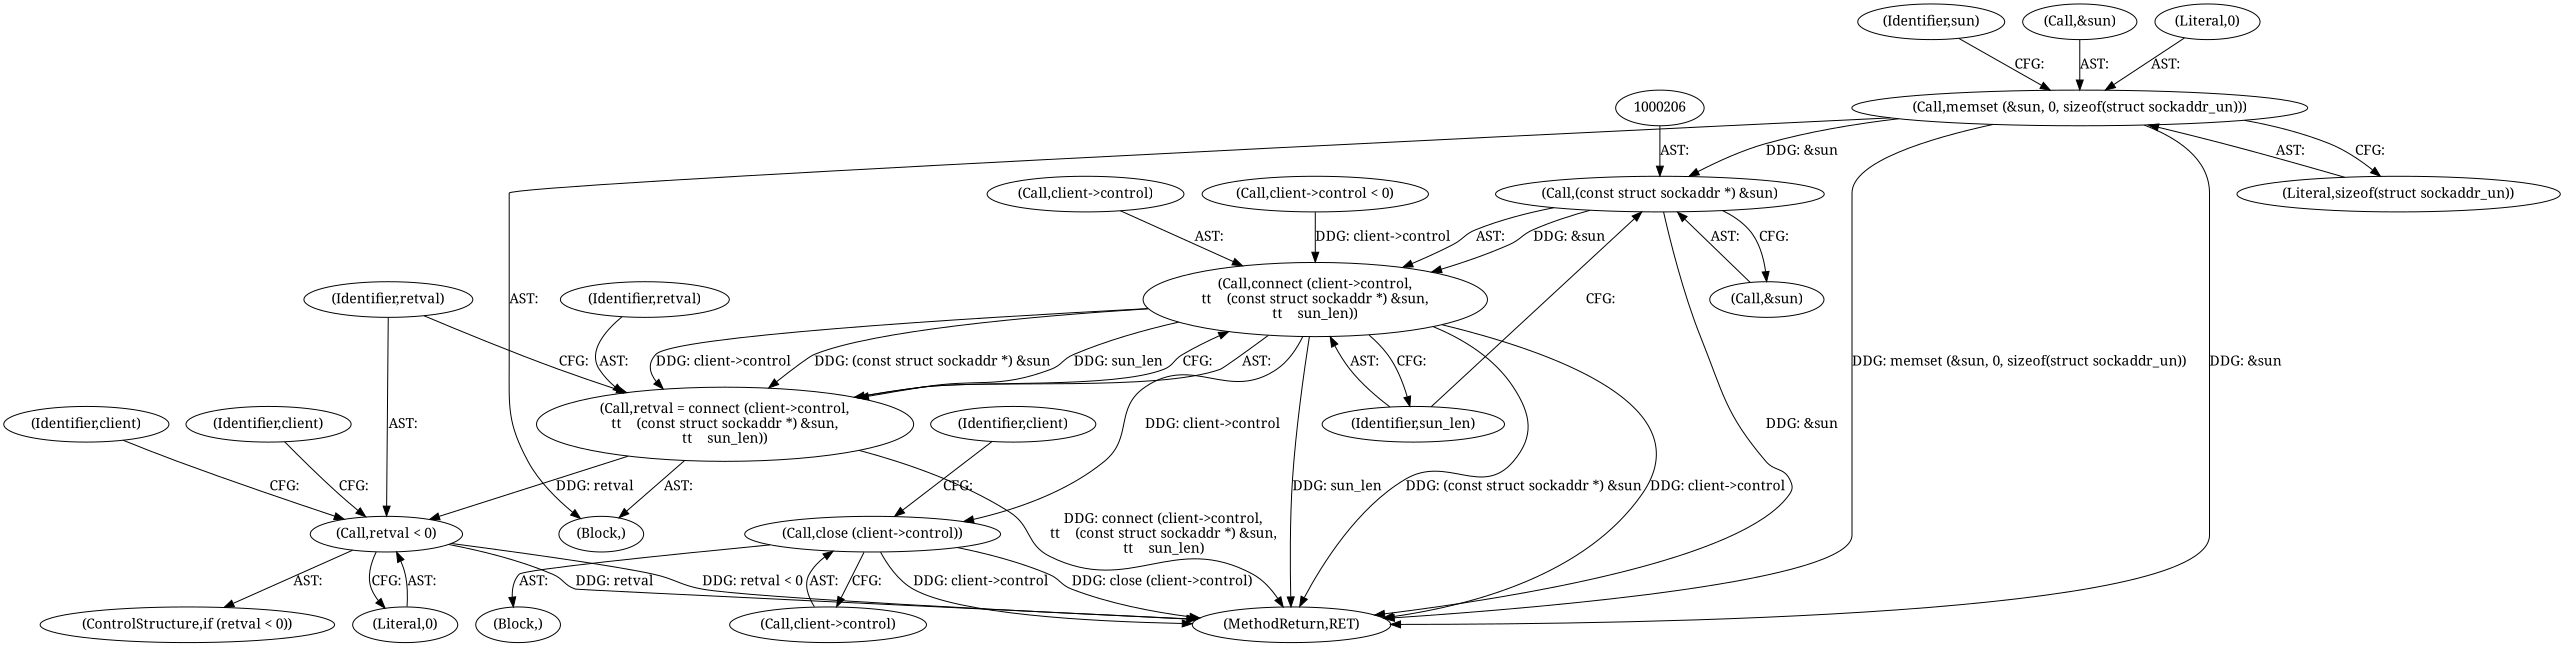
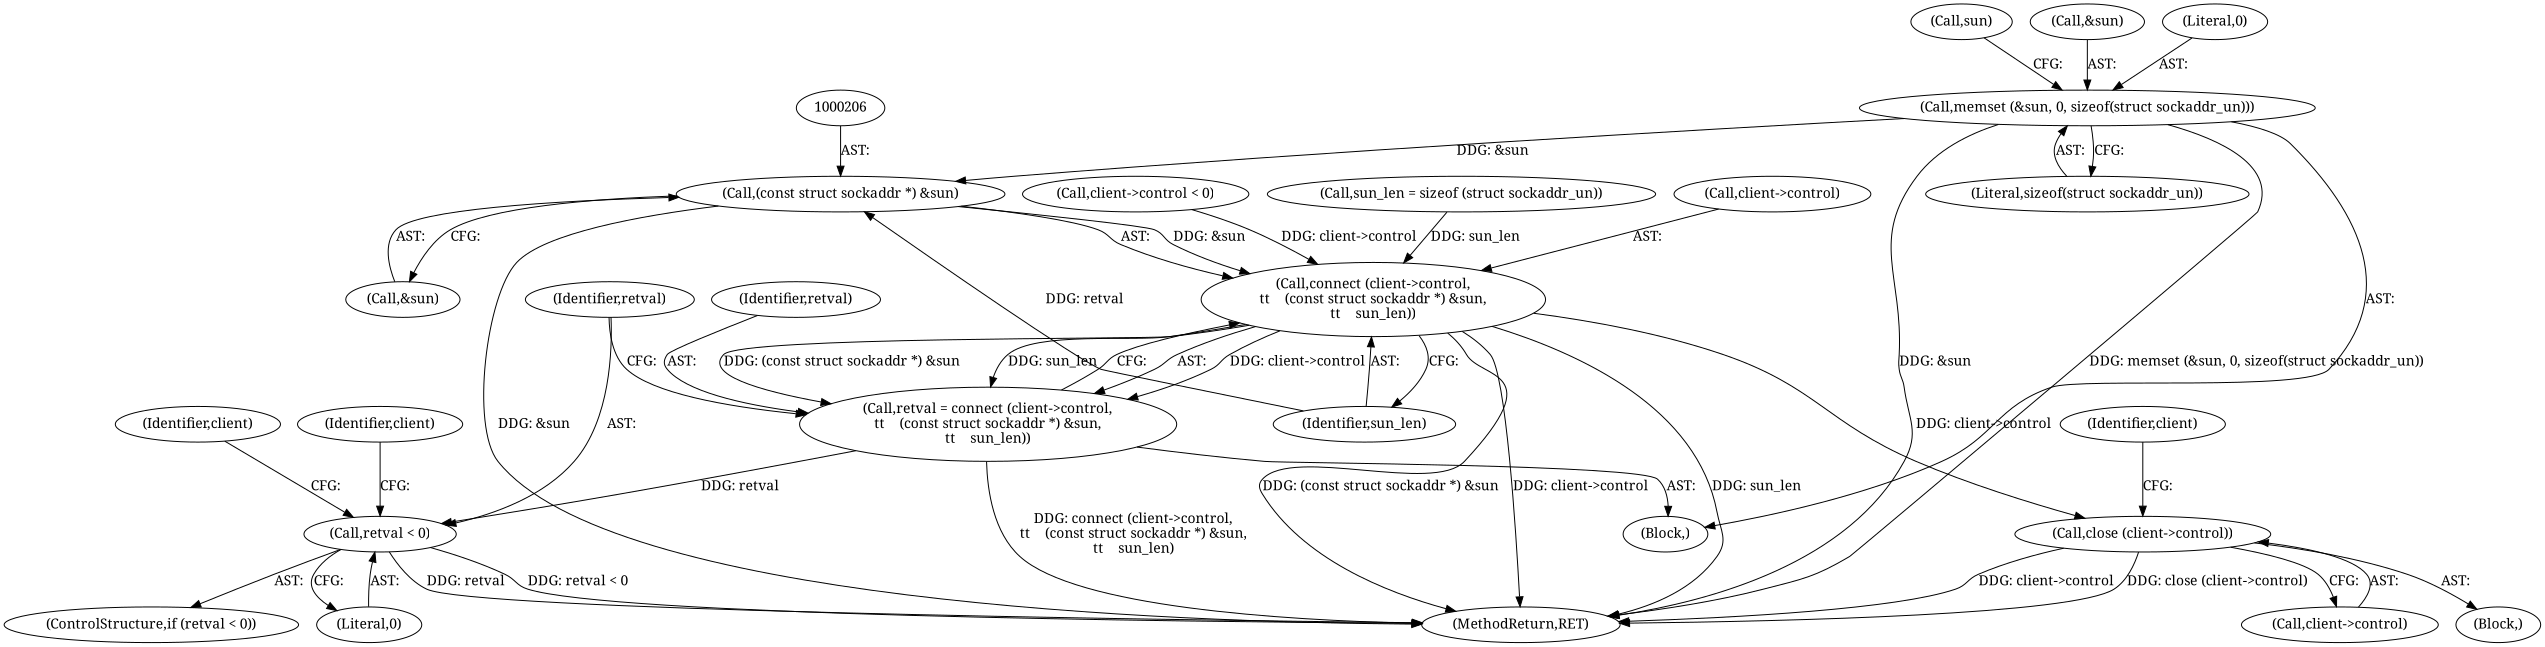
(1931, 22) -> (1962, 22)
none -> (1461, 194)
(1602, 300) -> (1085, 300)
